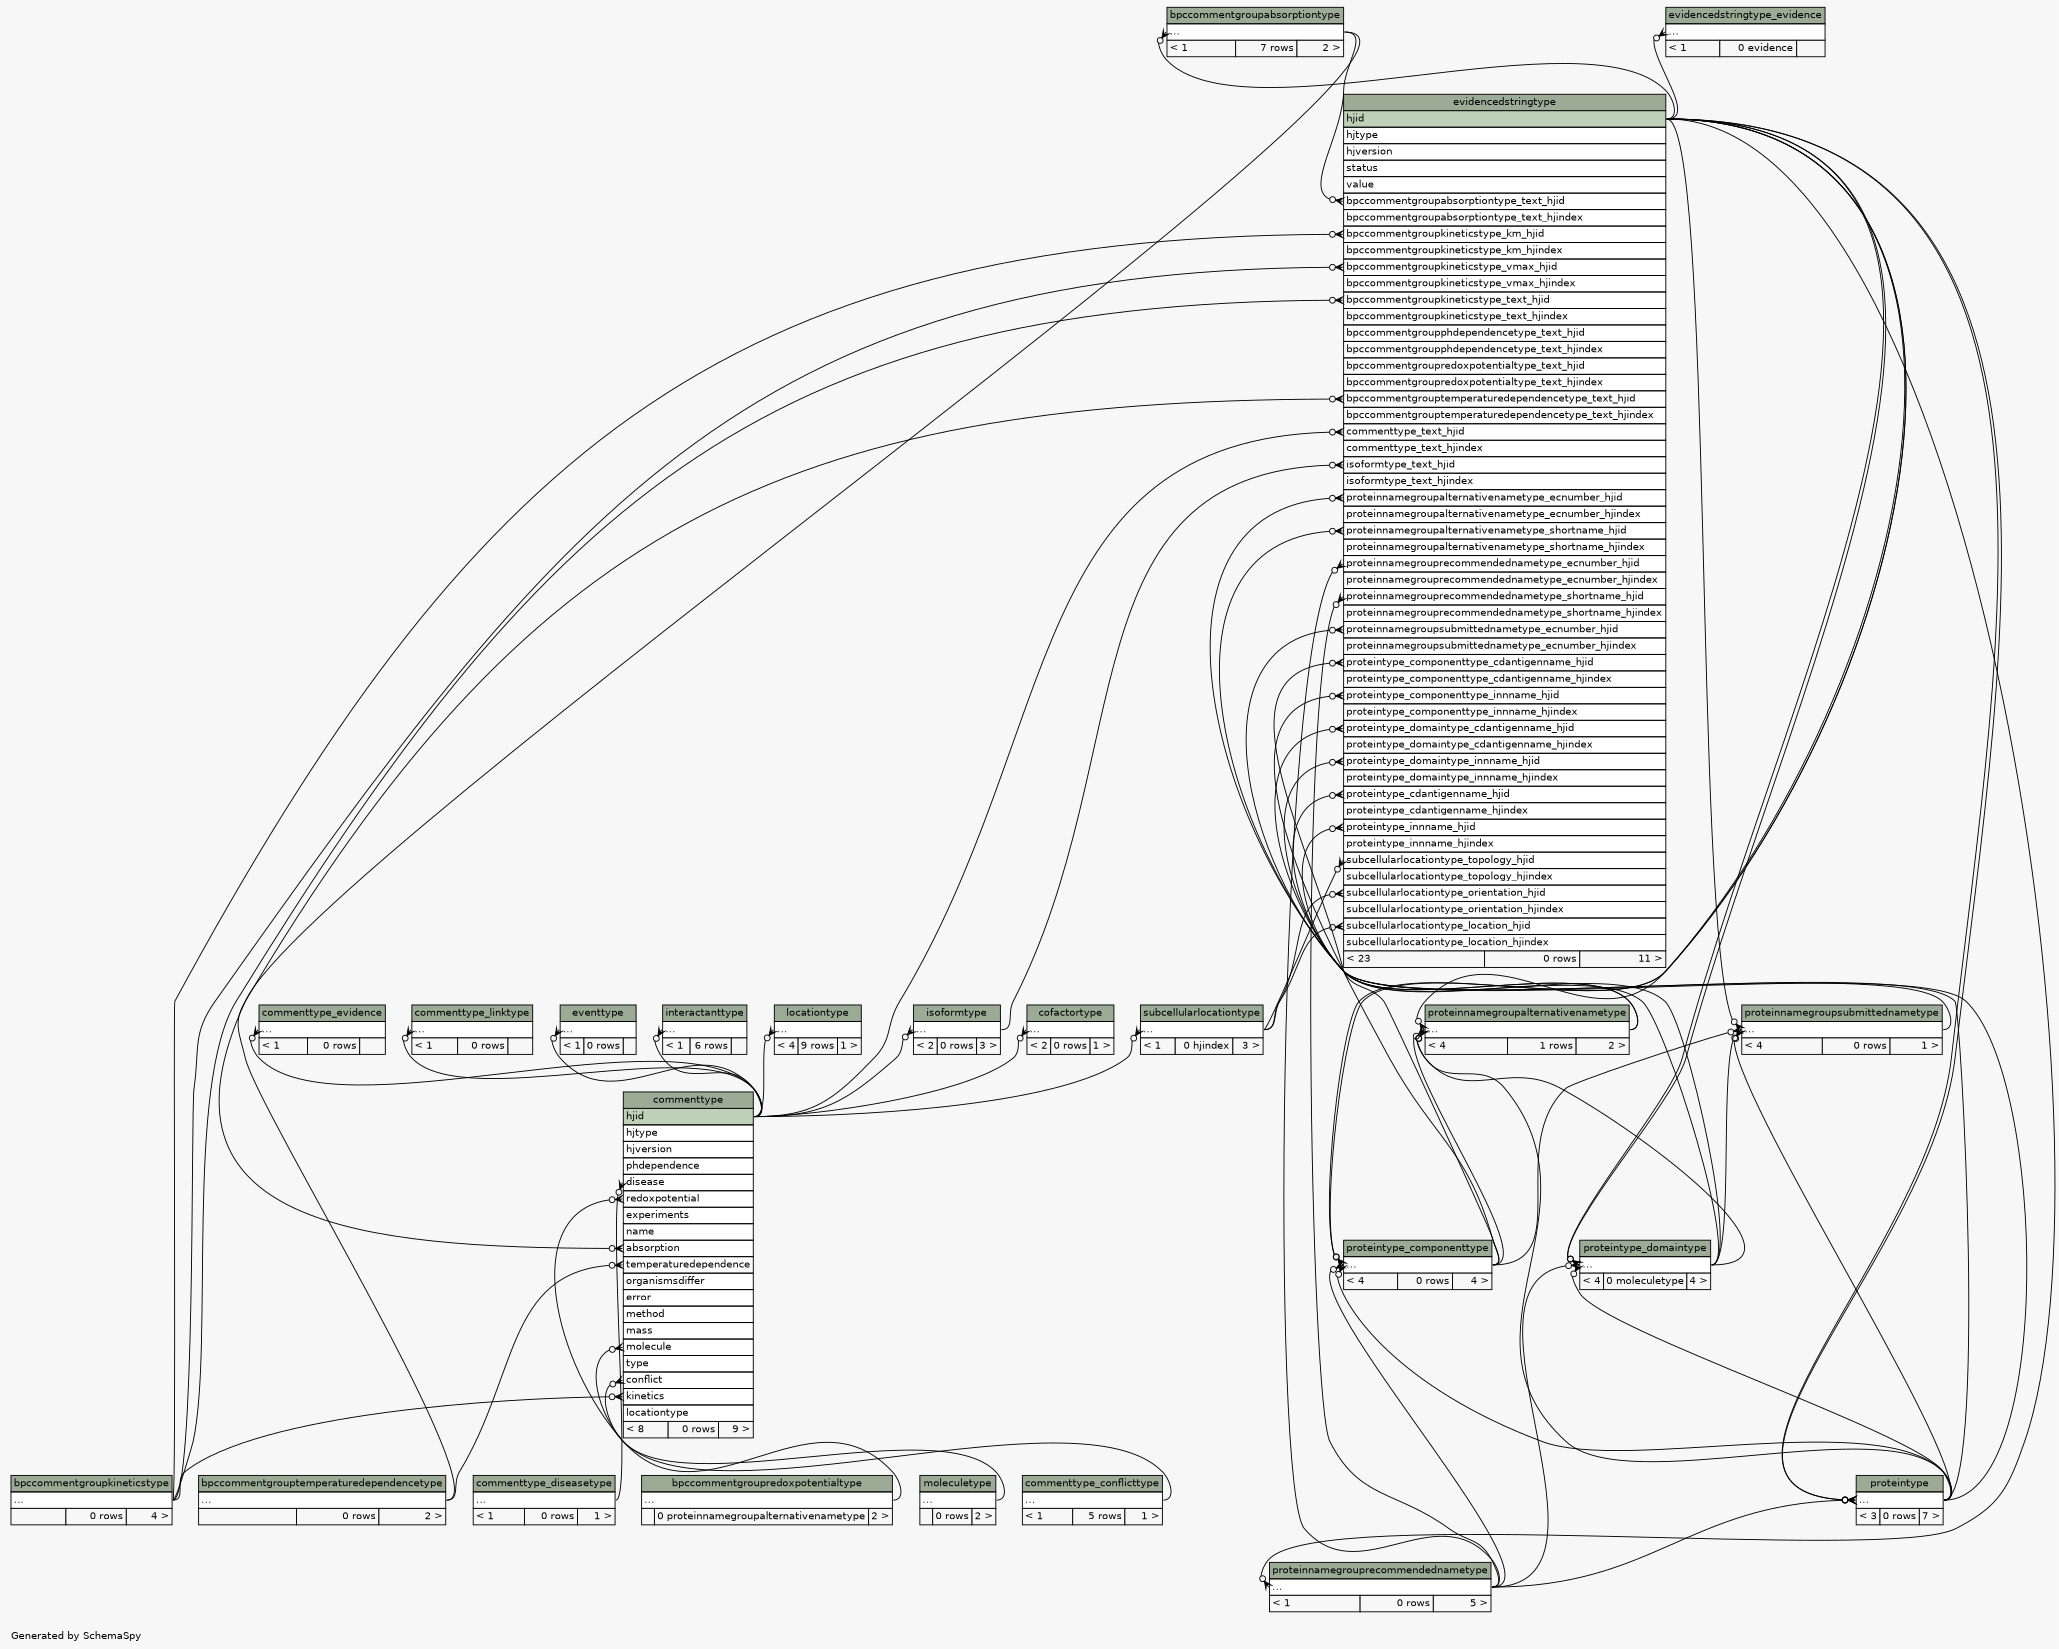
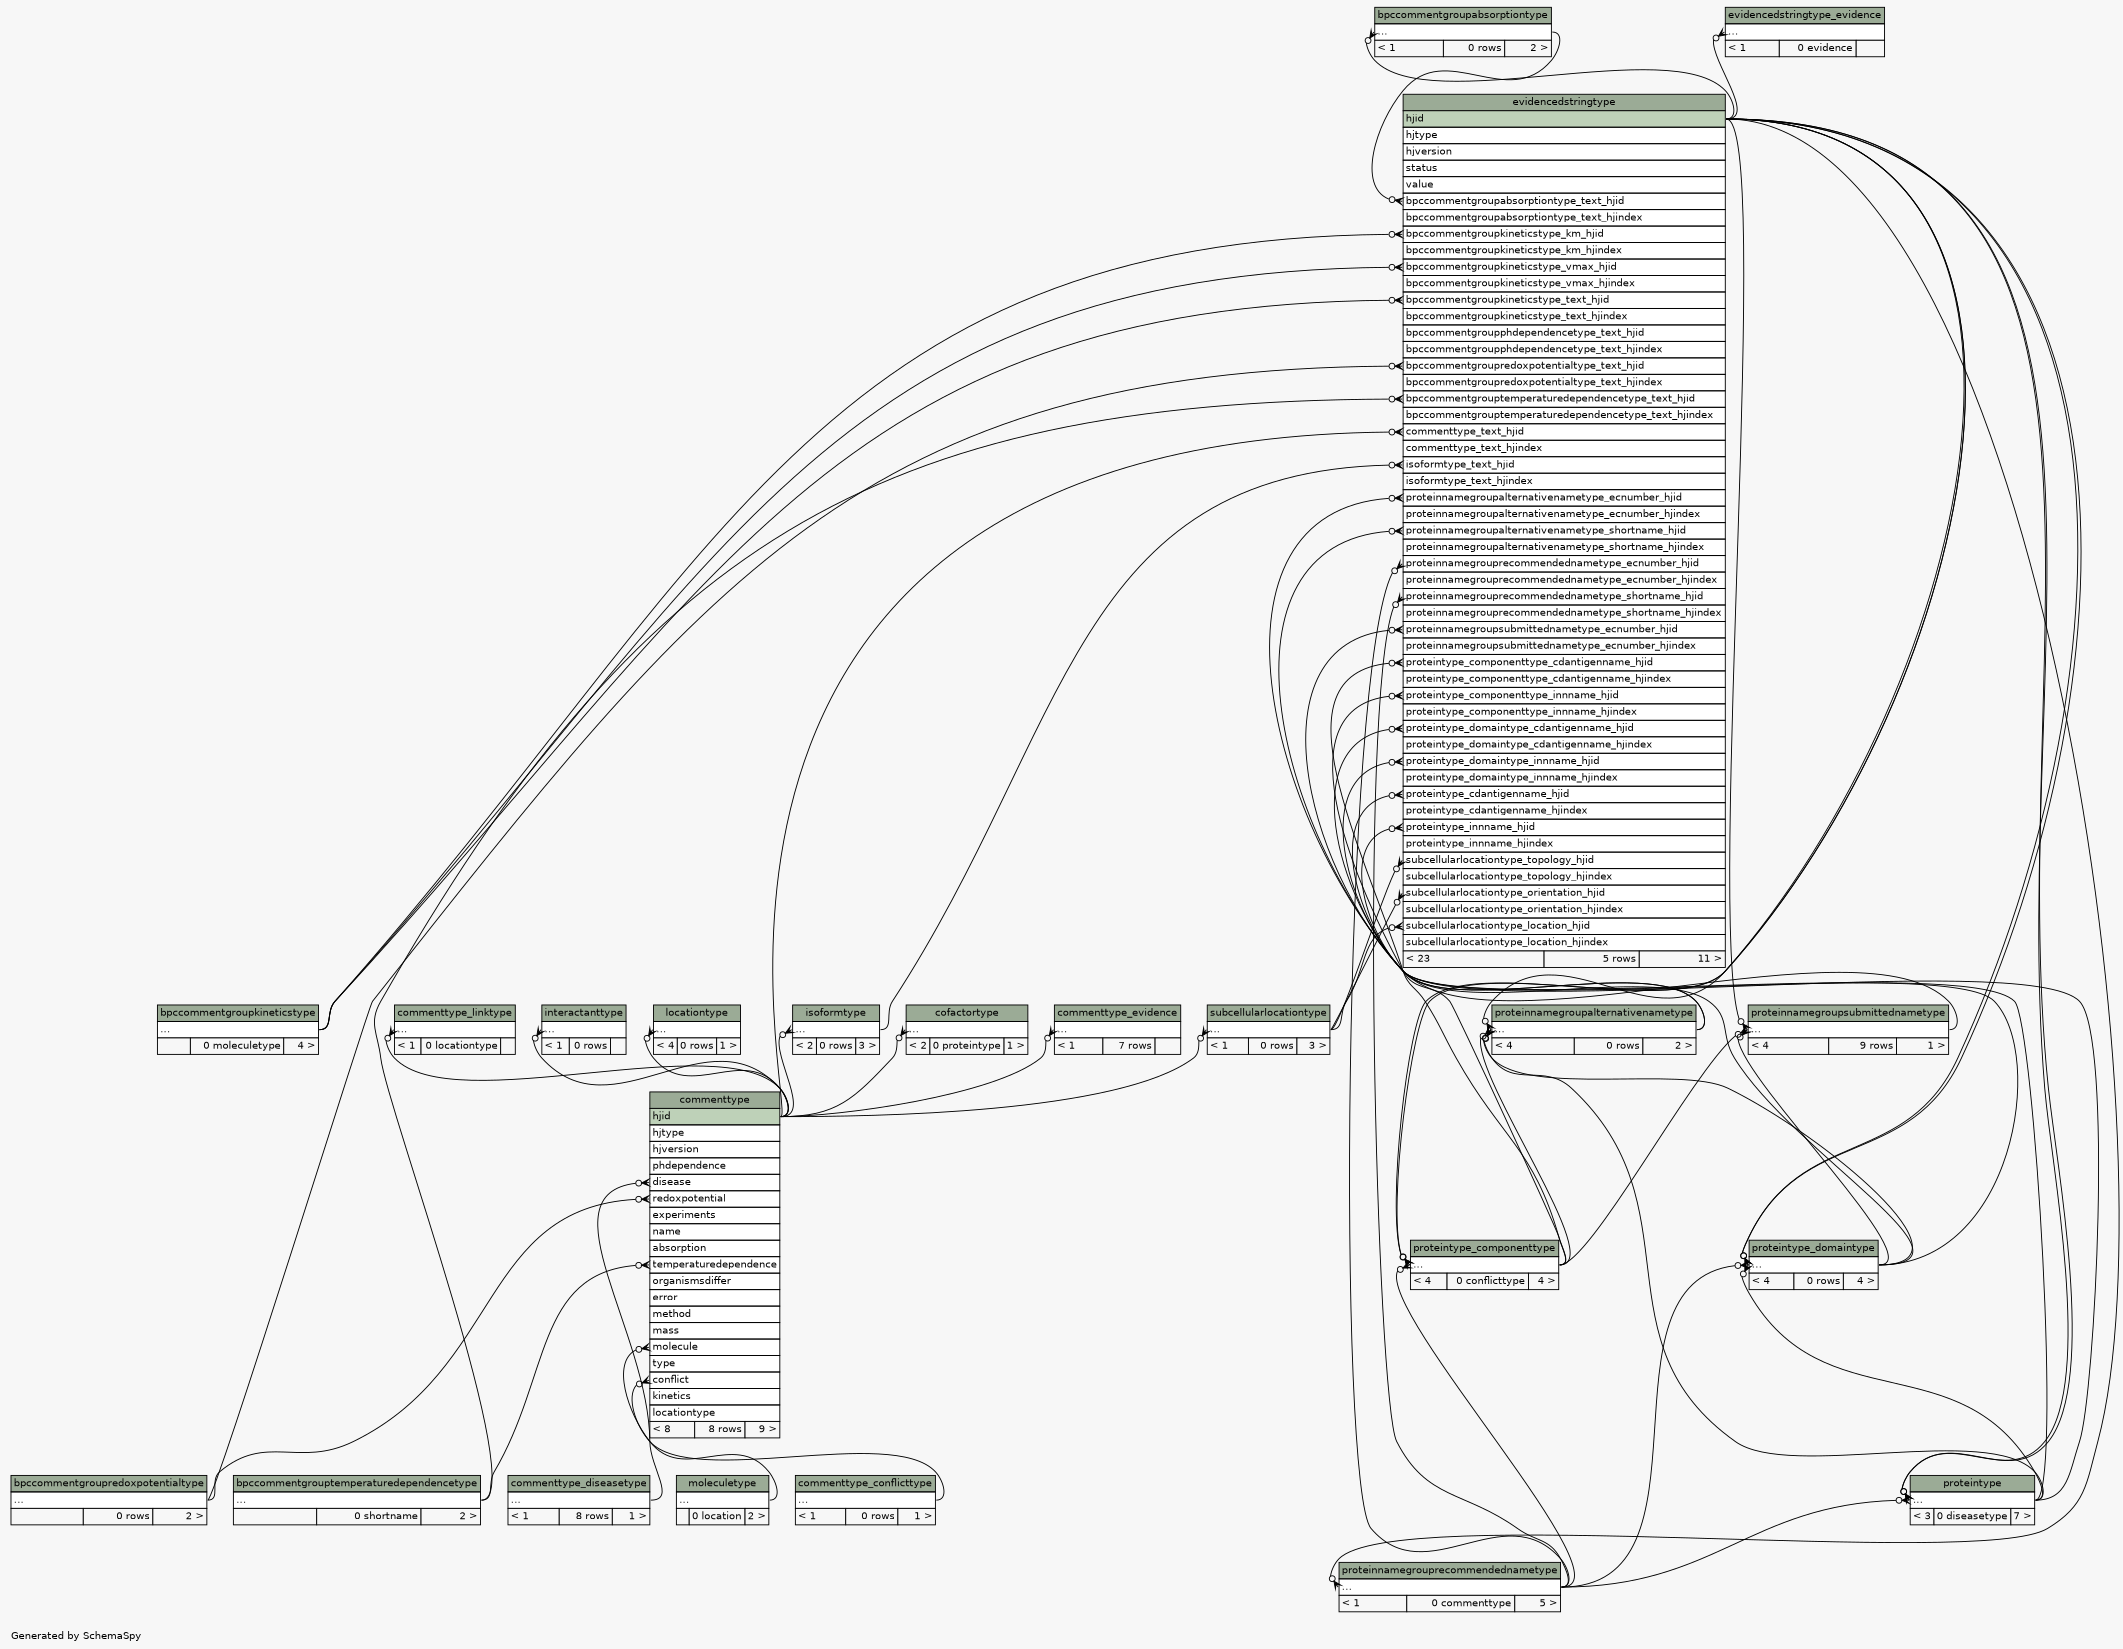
(1277, 48) -> (1485, 48)
(586, 693) -> none
none -> (605, 718)
(1560, 959) -> (1620, 959)
(598, 1030) -> none
(340, 1046) -> (1135, 1046)
(488, 1046) -> (462, 1046)
(712, 1046) -> (591, 1046)
(818, 1046) -> (697, 1046)
(1070, 1046) -> (967, 1046)
(1207, 1046) -> (1277, 1046)
(1556, 1046) -> (1623, 1046)
(1870, 1046) -> (1877, 1046)
(1846, 1270) -> none
(1433, 1281) -> (1491, 1281)
(1645, 1281) -> (1824, 1281)
(375, 1414) -> none
(699, 1429) -> (725, 1429)
(1628, 1450) -> none
(107, 1516) -> (242, 1046)
(359, 1516) -> (386, 1516)
(558, 1516) -> (593, 1516)
(762, 1516) -> (133, 1516)
(952, 1516) -> (717, 1516)
(1105, 1516) -> (878, 1516)
(1900, 1516) -> (1972, 1516)
(1414, 1603) -> (1472, 1603)
